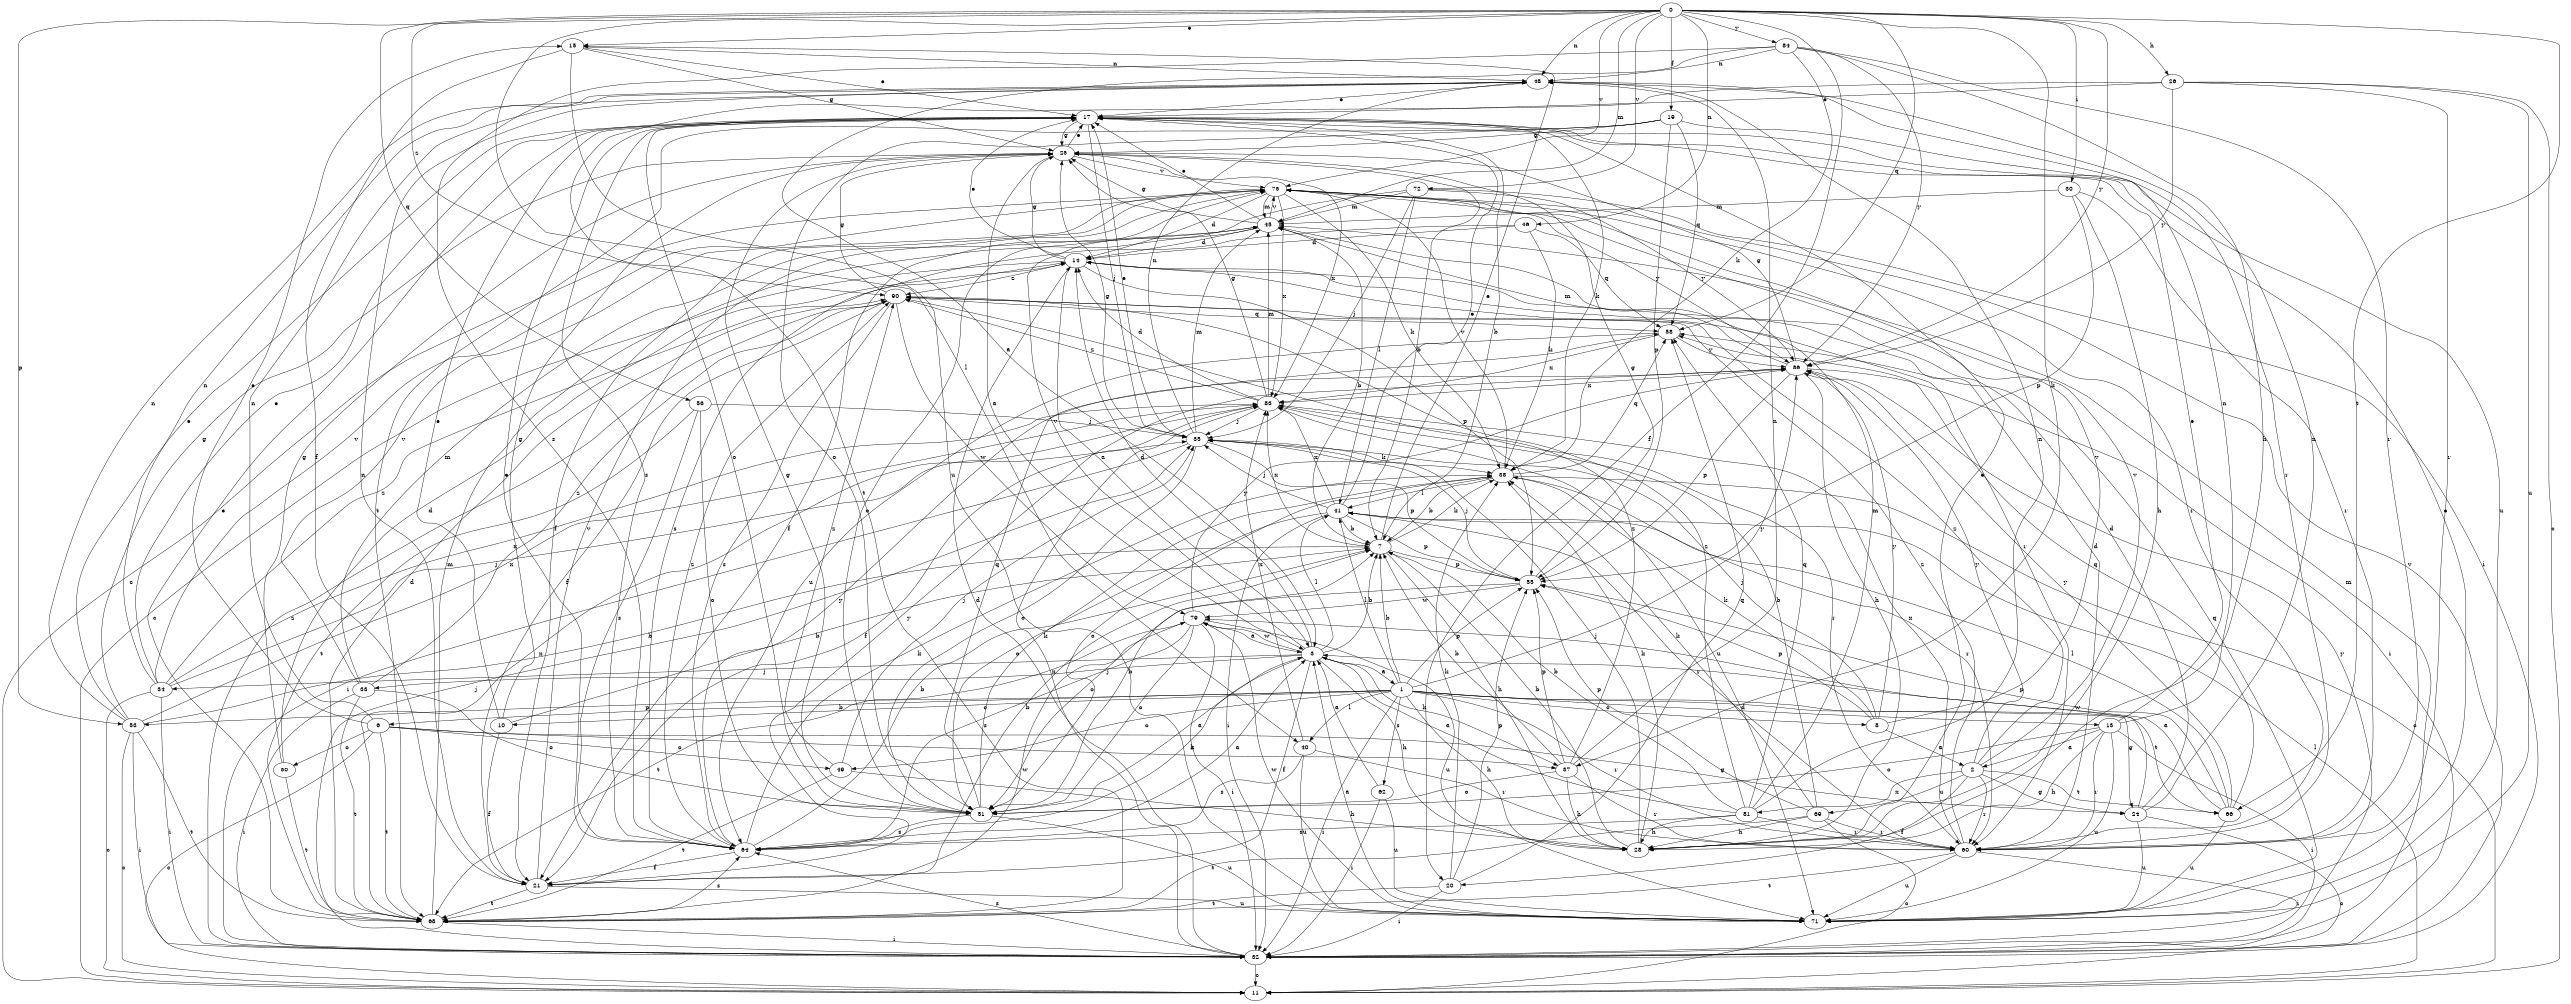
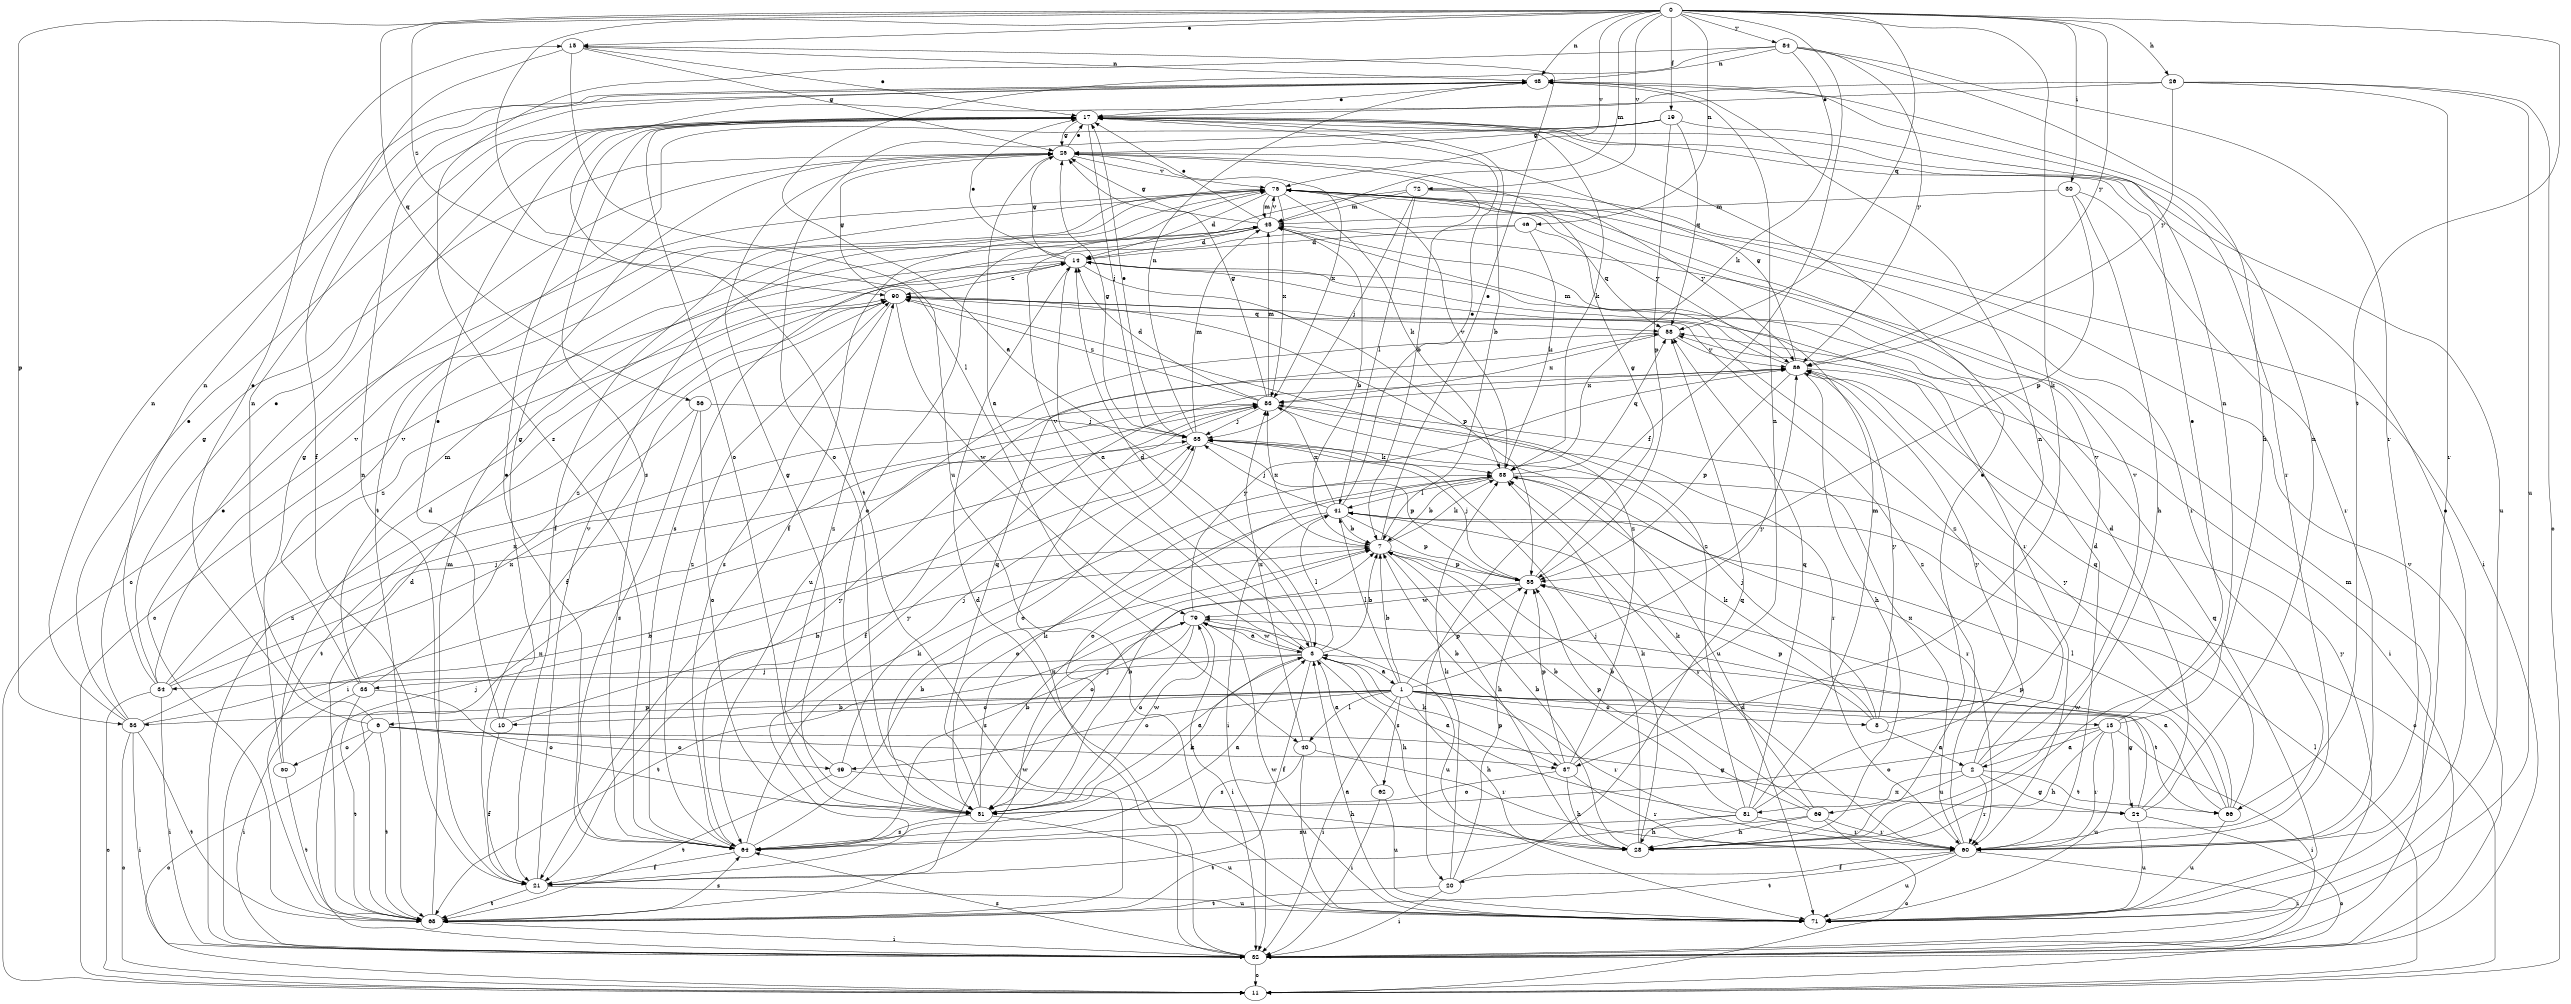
(1677, 488) -> (1605, 671)
none -> (1125, 745)
(1727, 863) -> (1710, 874)
